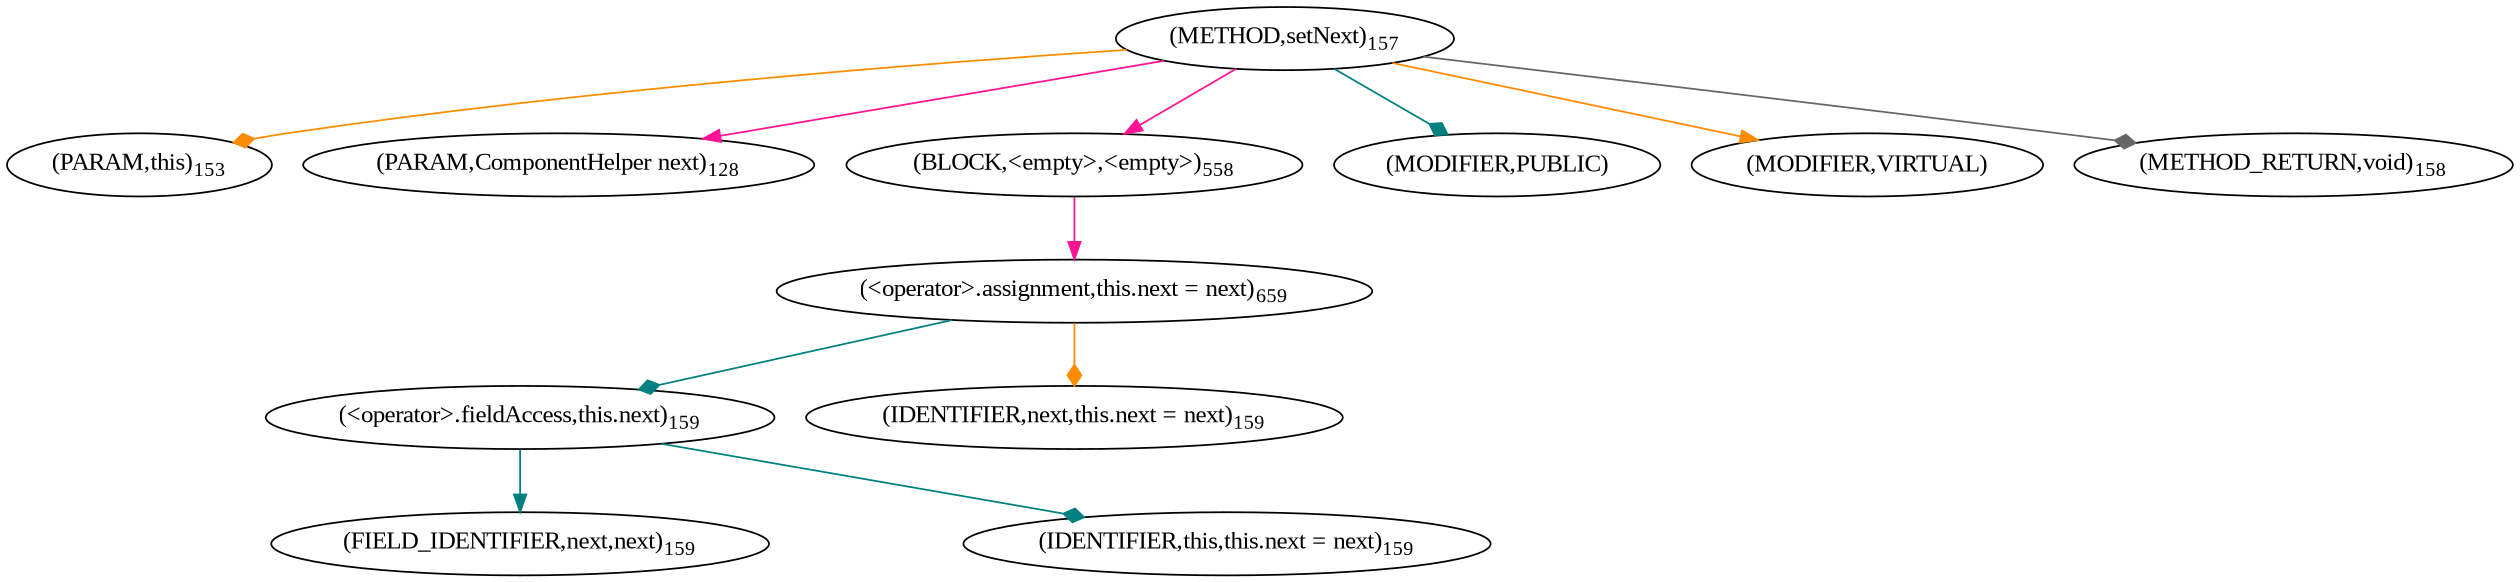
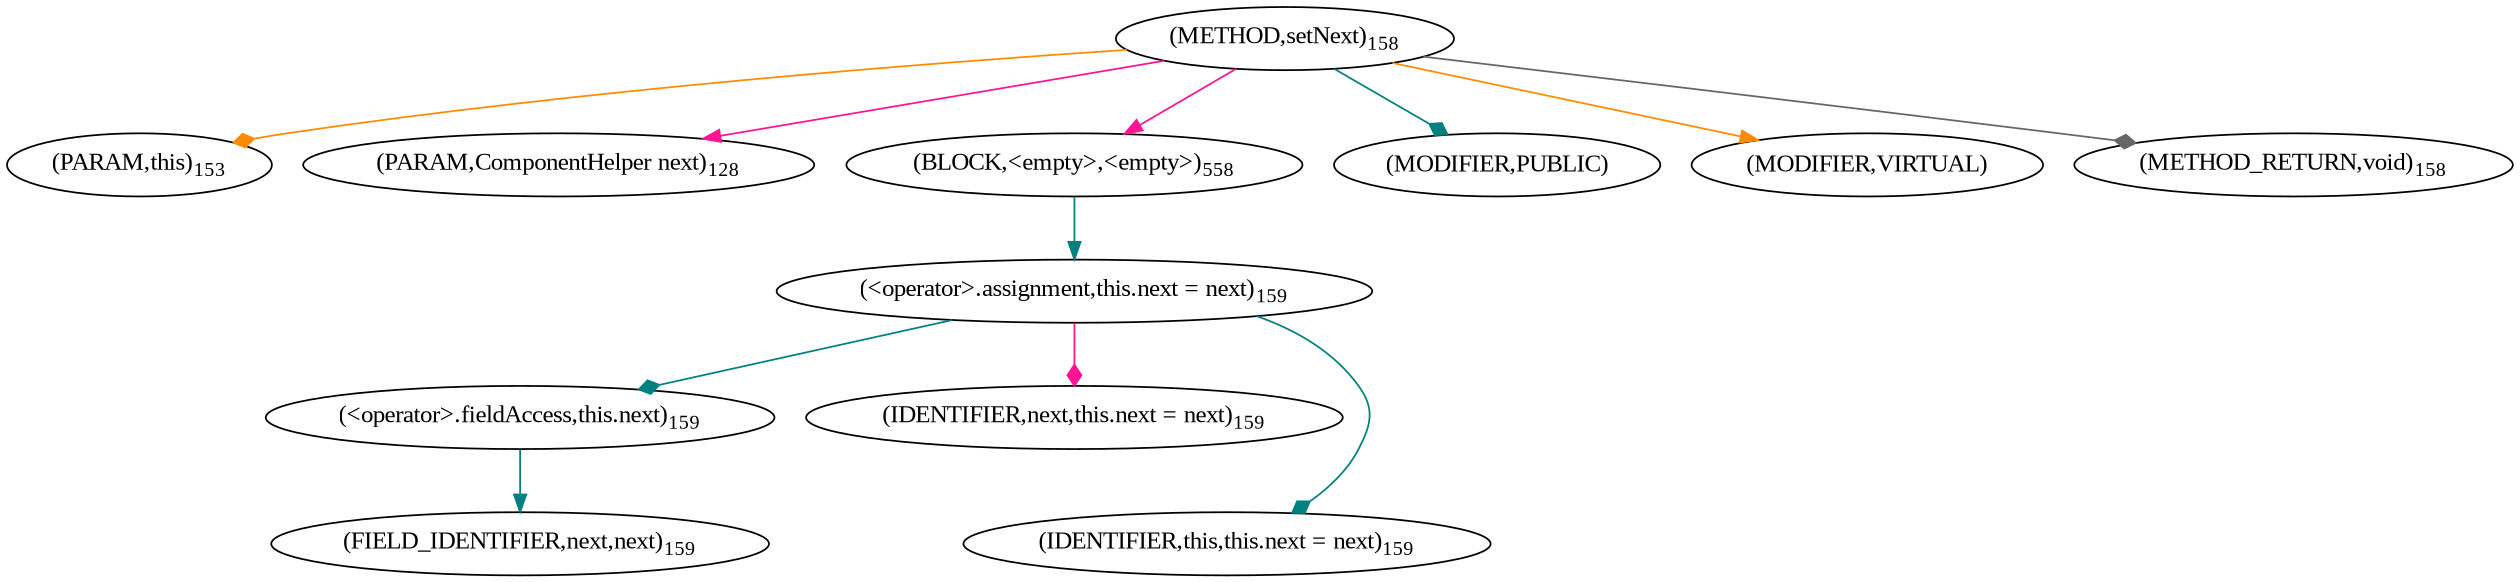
(1384, 36) -> (1384, 36)
(1074, 219) -> (1074, 219)
(1273, 289) -> (1273, 289)
(1074, 344) -> (1074, 344)
(862, 479) -> (1362, 392)
